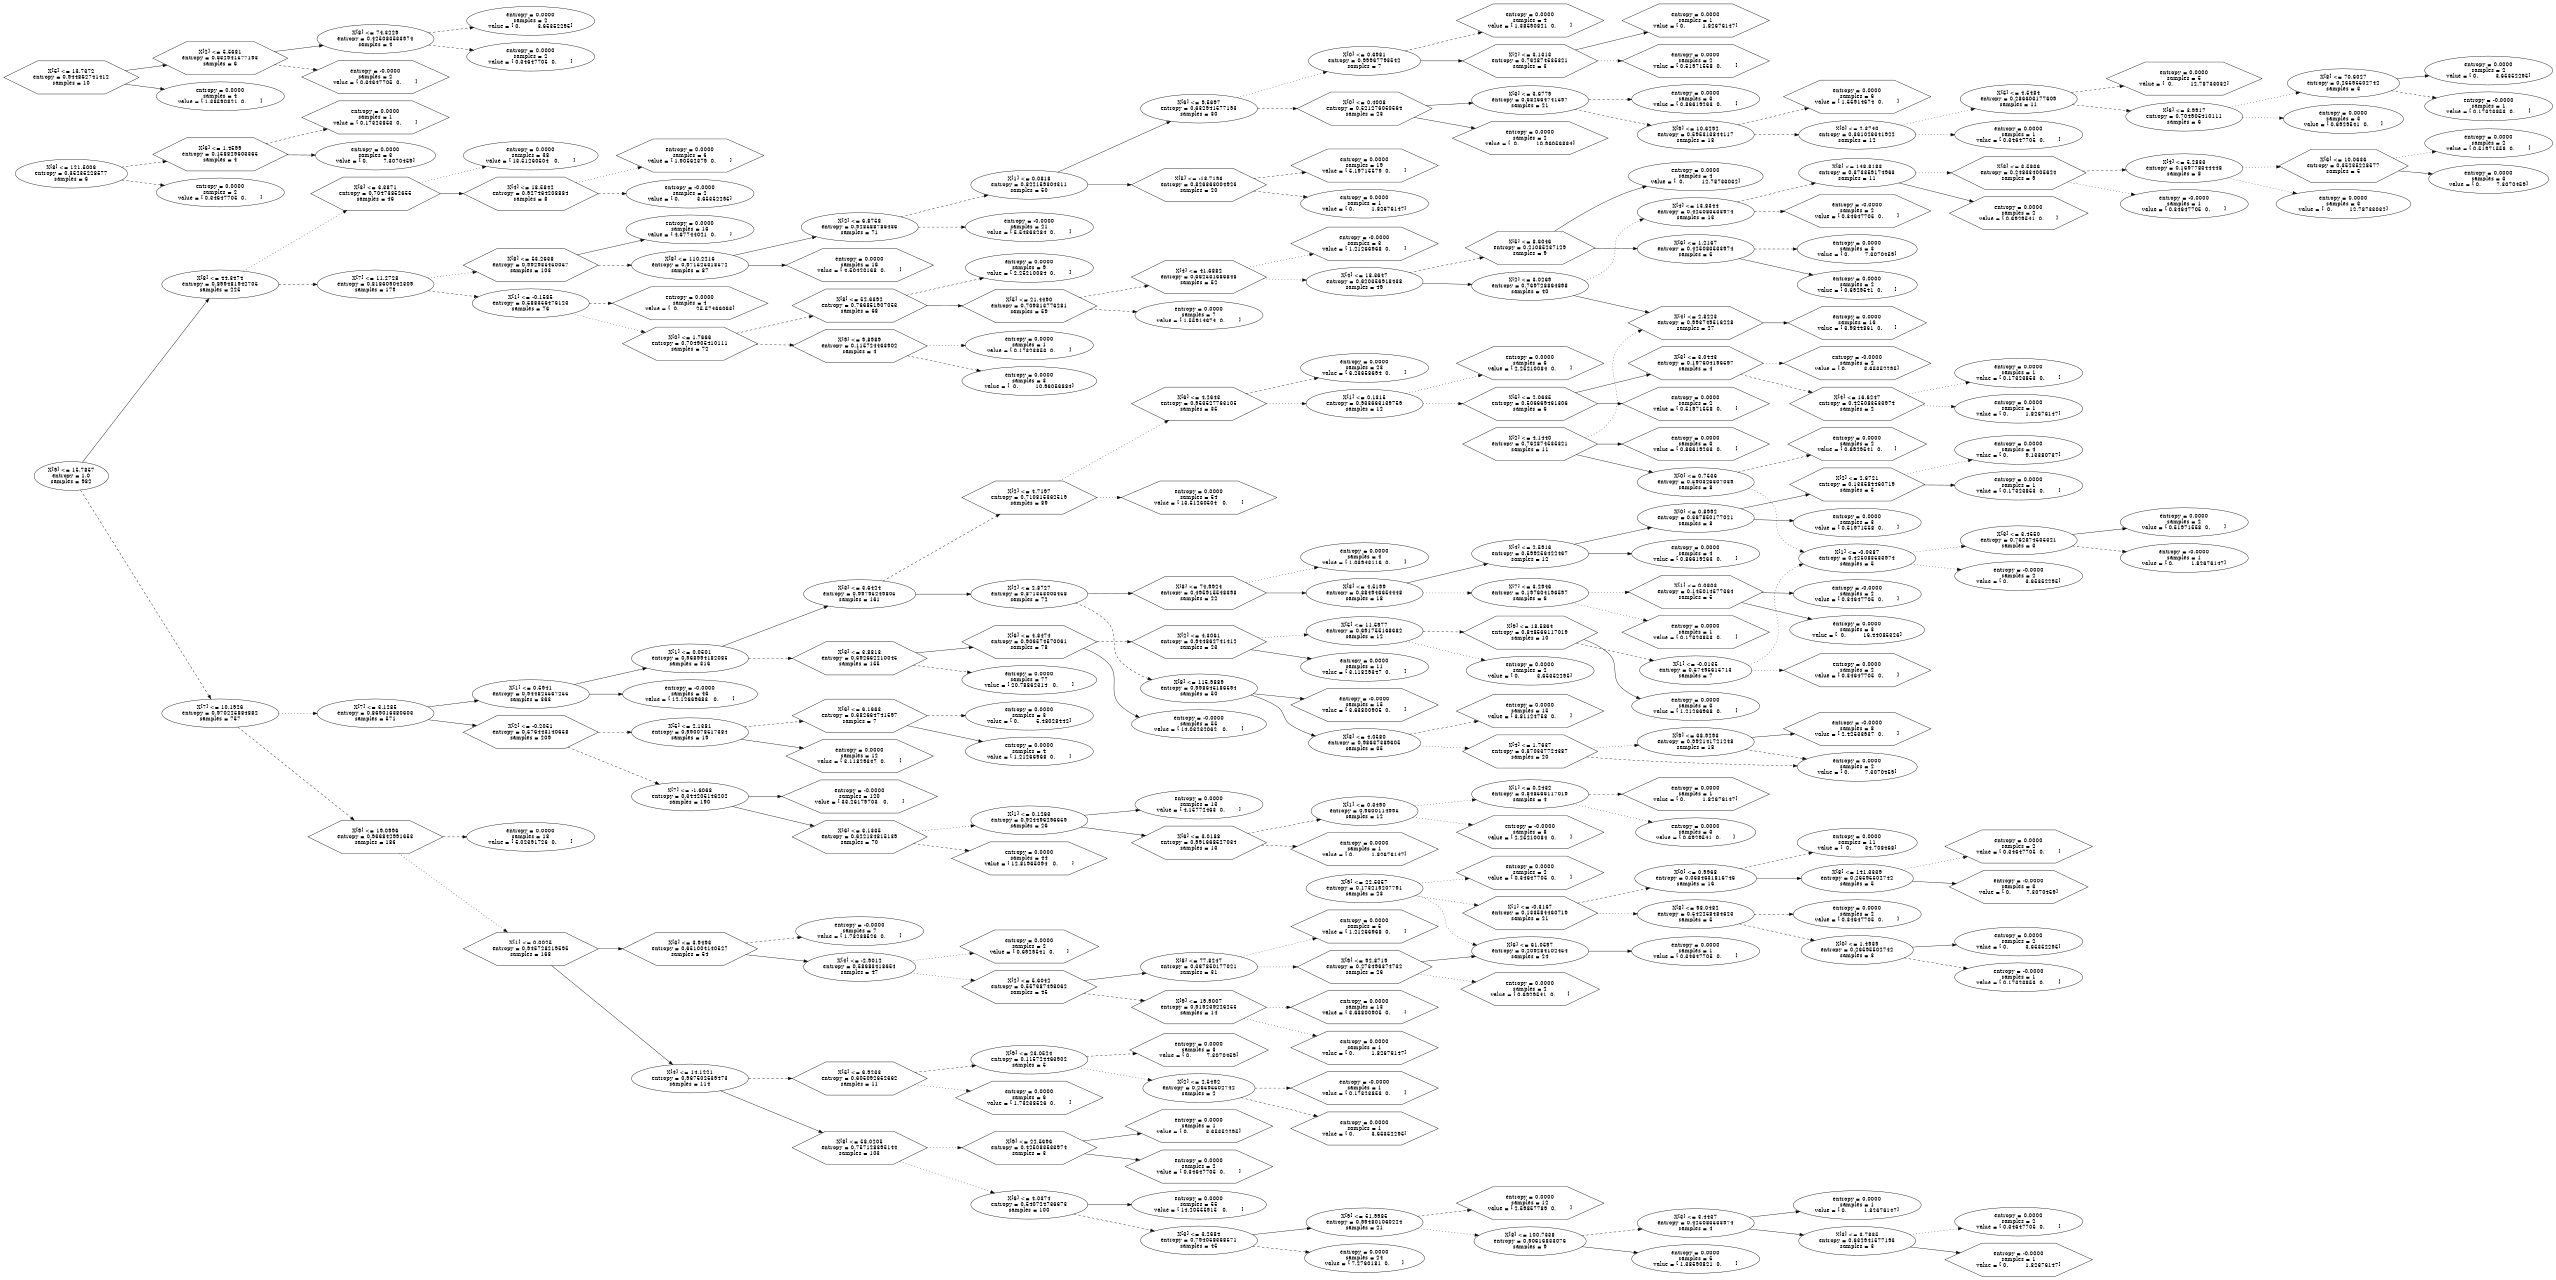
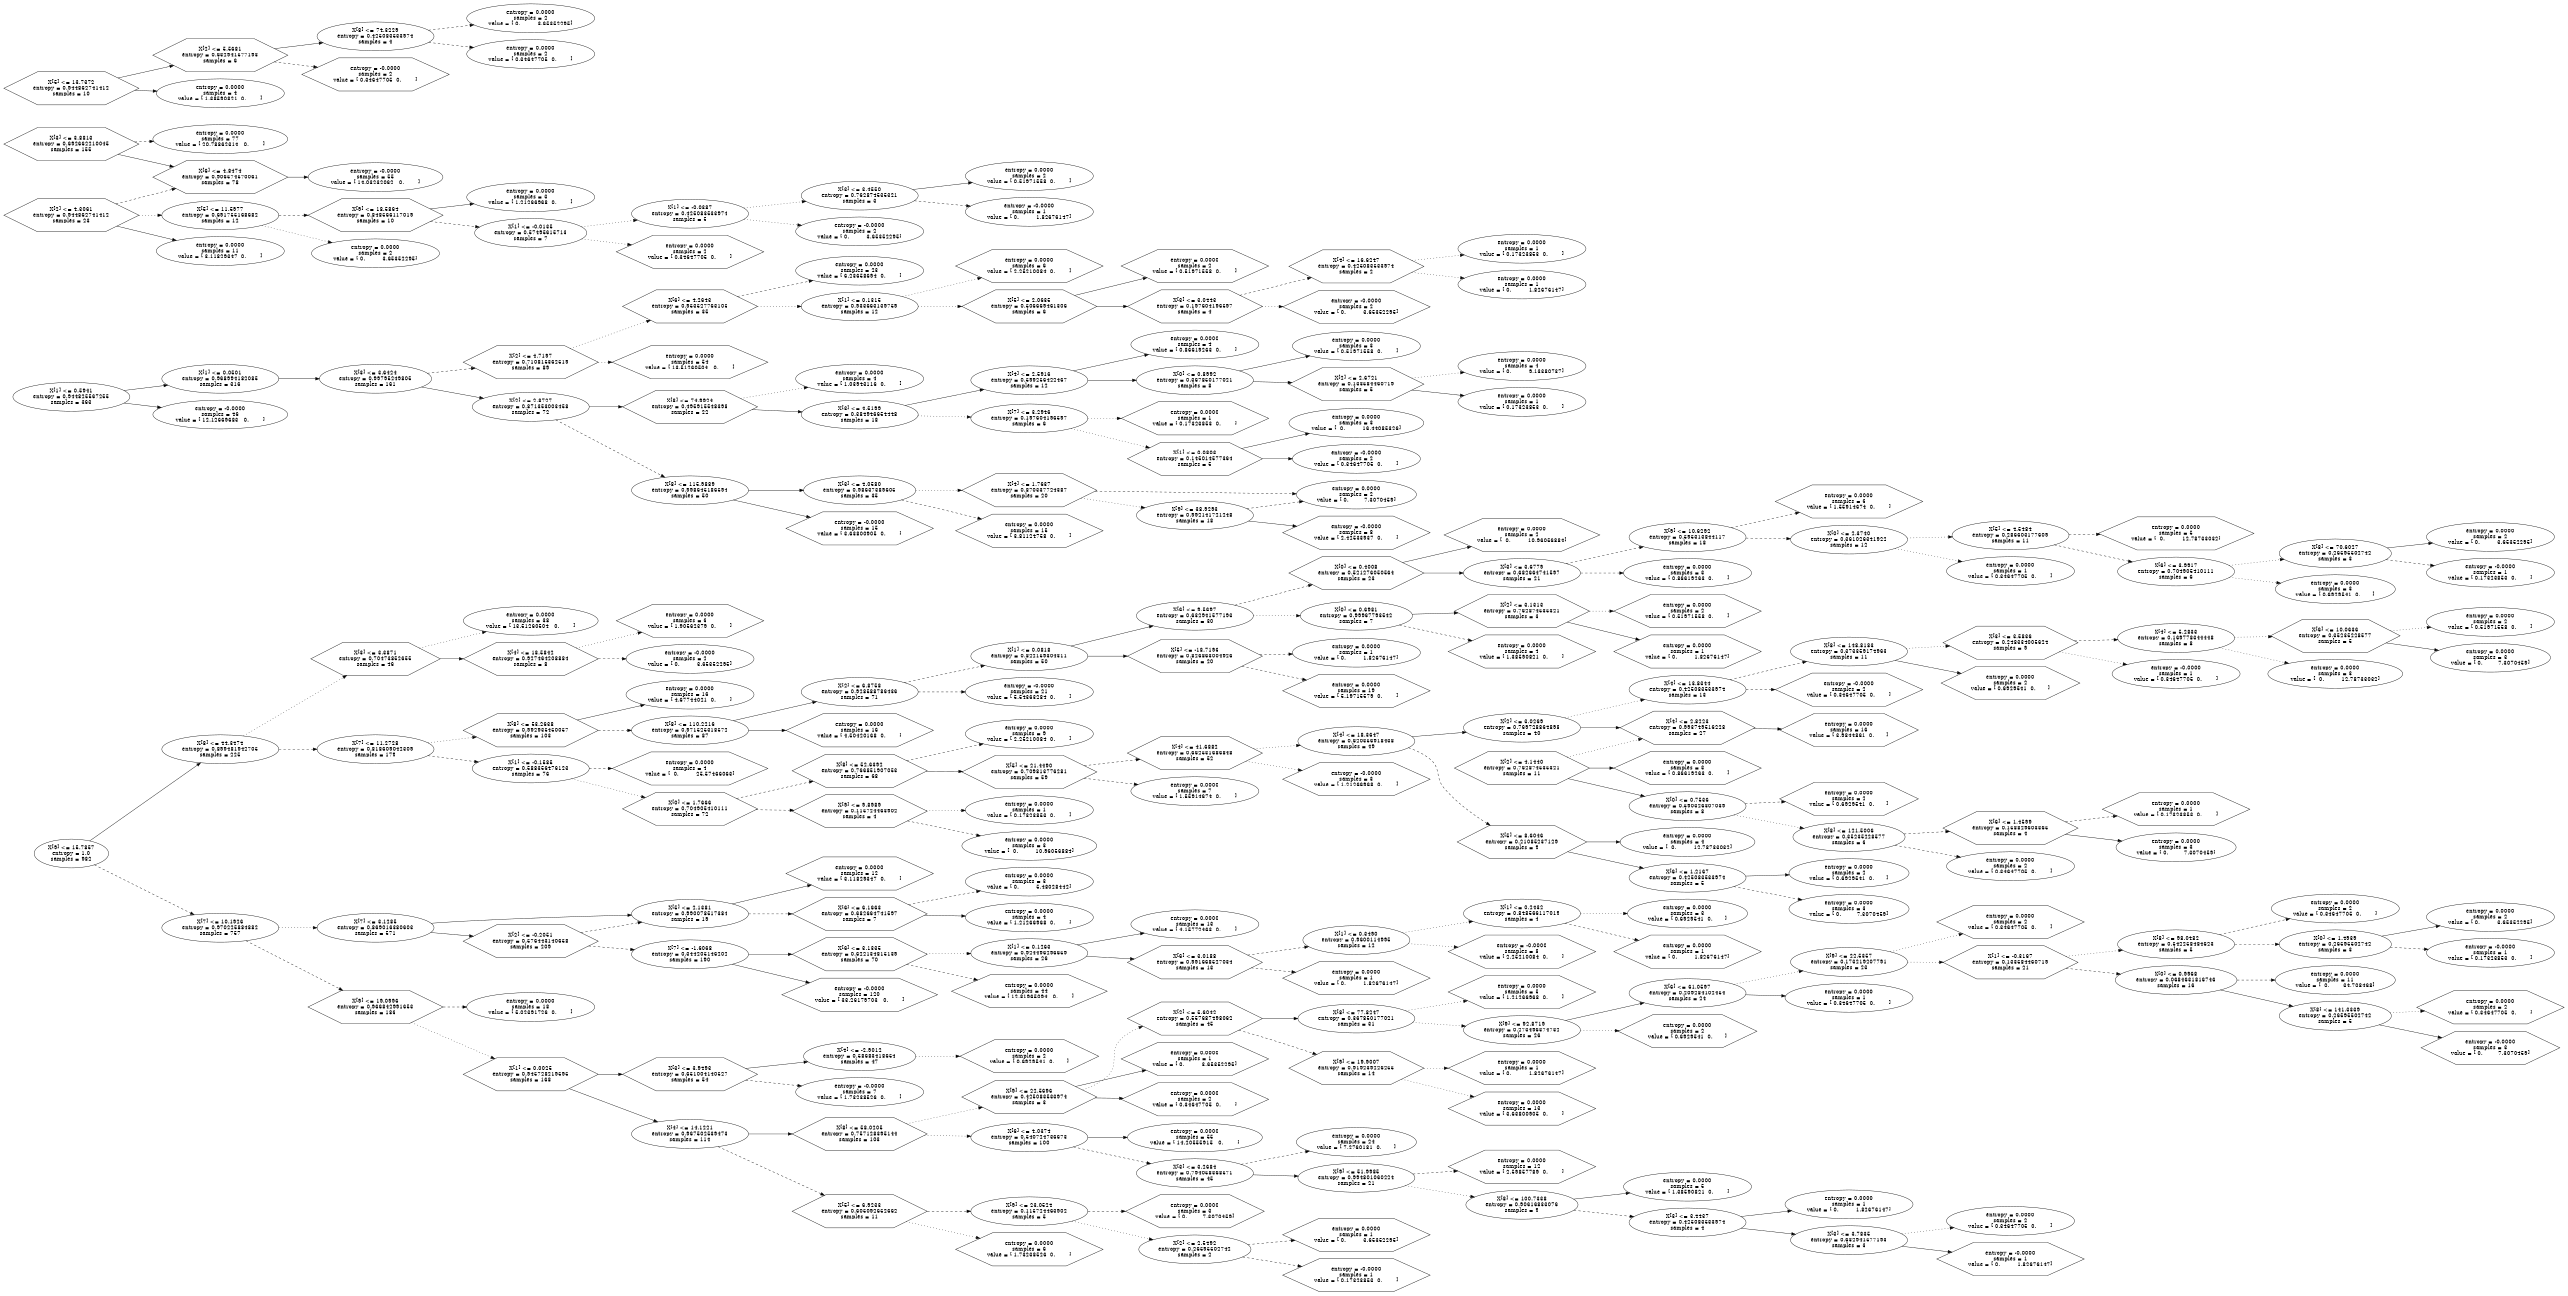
(1776, 516) -> (1767, 821)
(1111, 642) -> (144, 197)
(768, 658) -> none
(451, 704) -> (529, 918)
(1445, 919) -> (1766, 978)
(1365, 967) -> (1522, 1030)
(941, 976) -> (1114, 1061)
